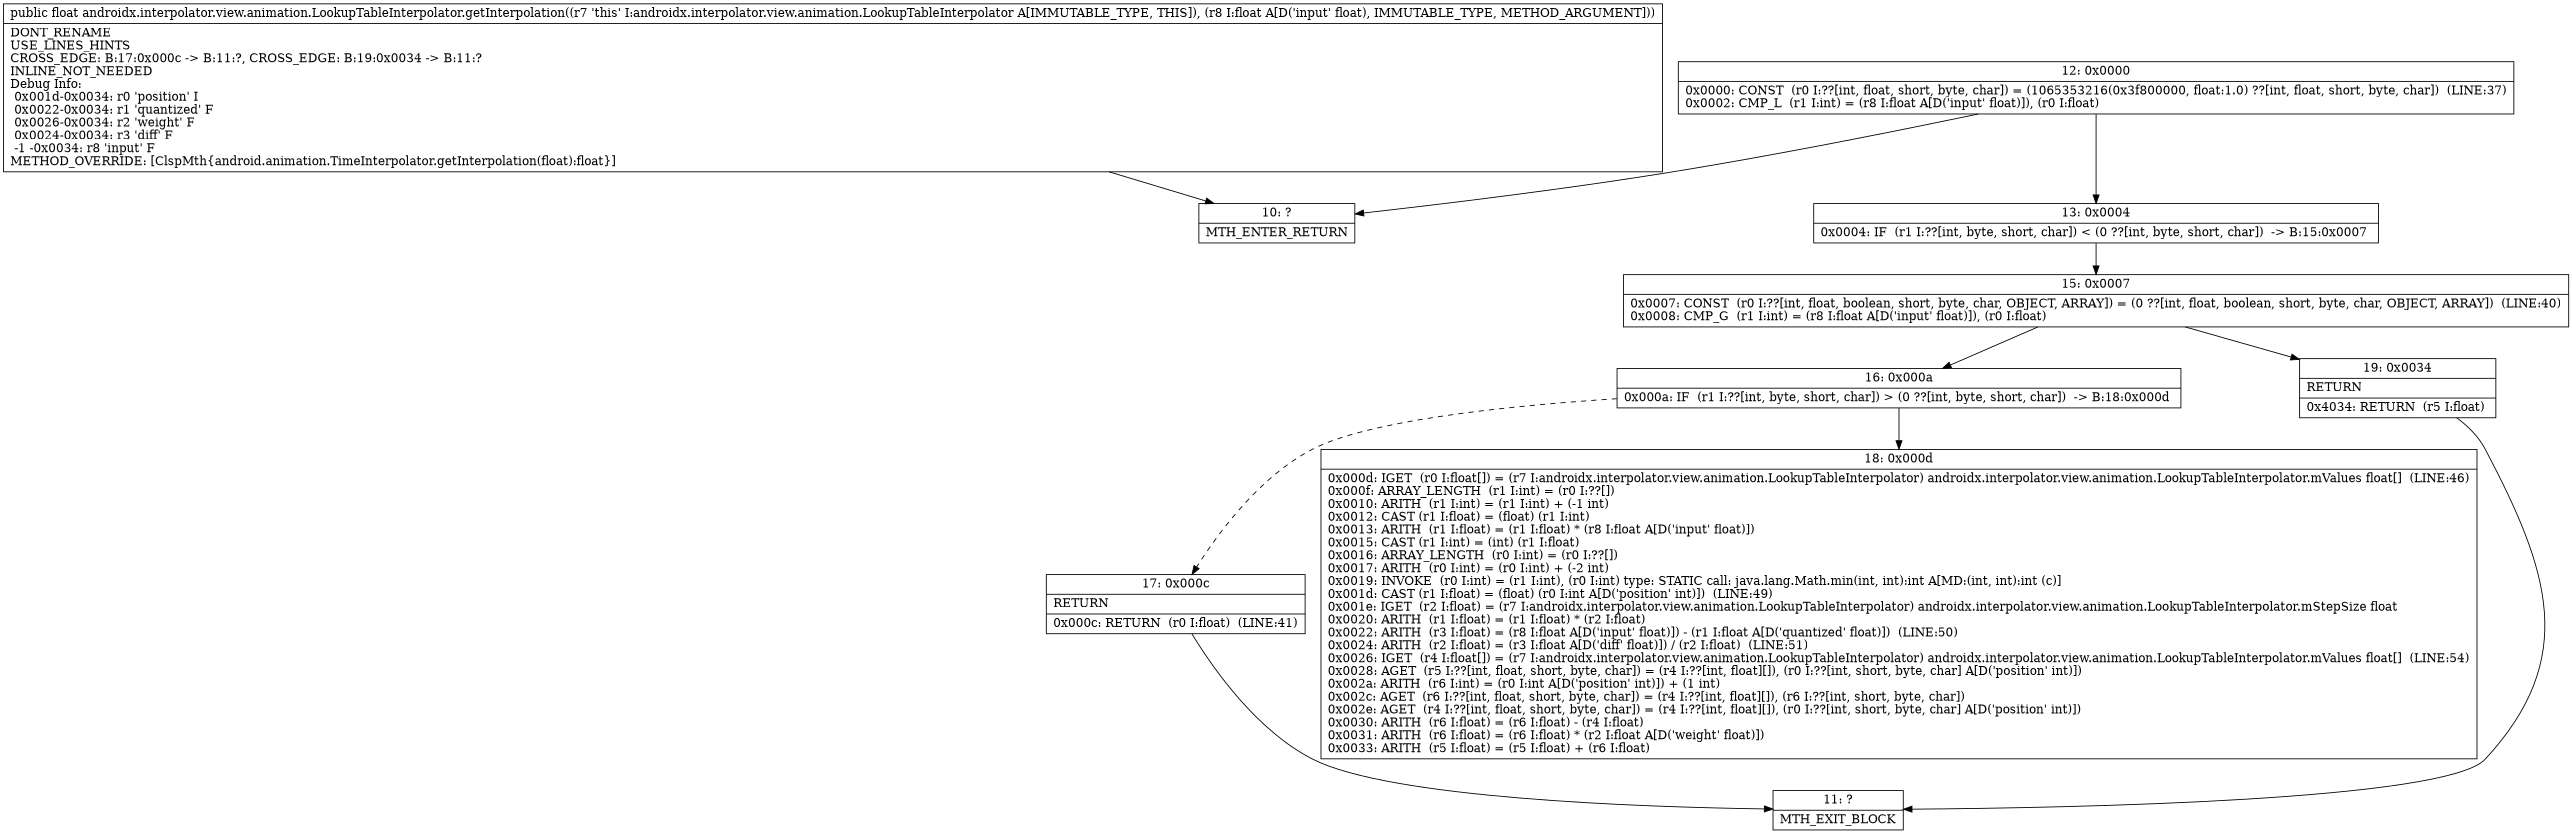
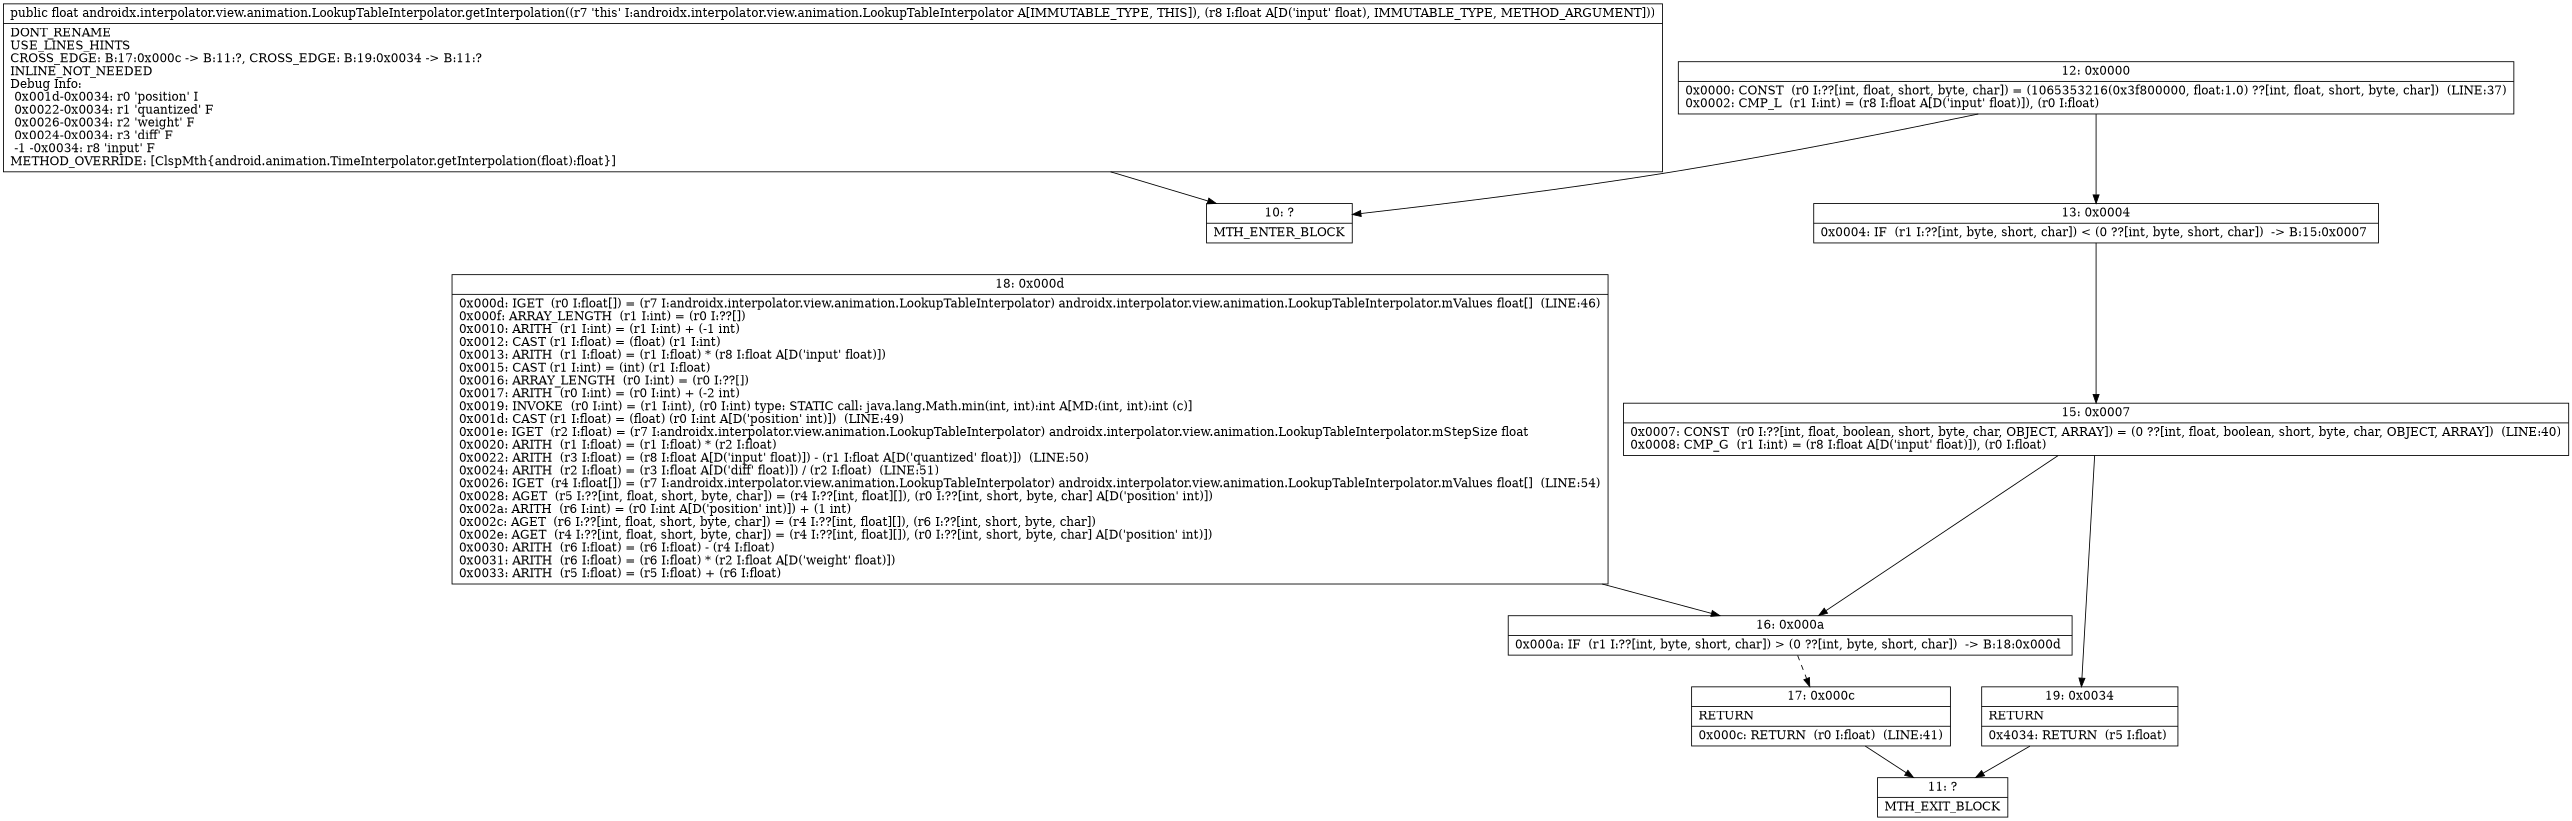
(1277, 233) -> (1279, 233)
(1899, 424) -> (1657, 599)
